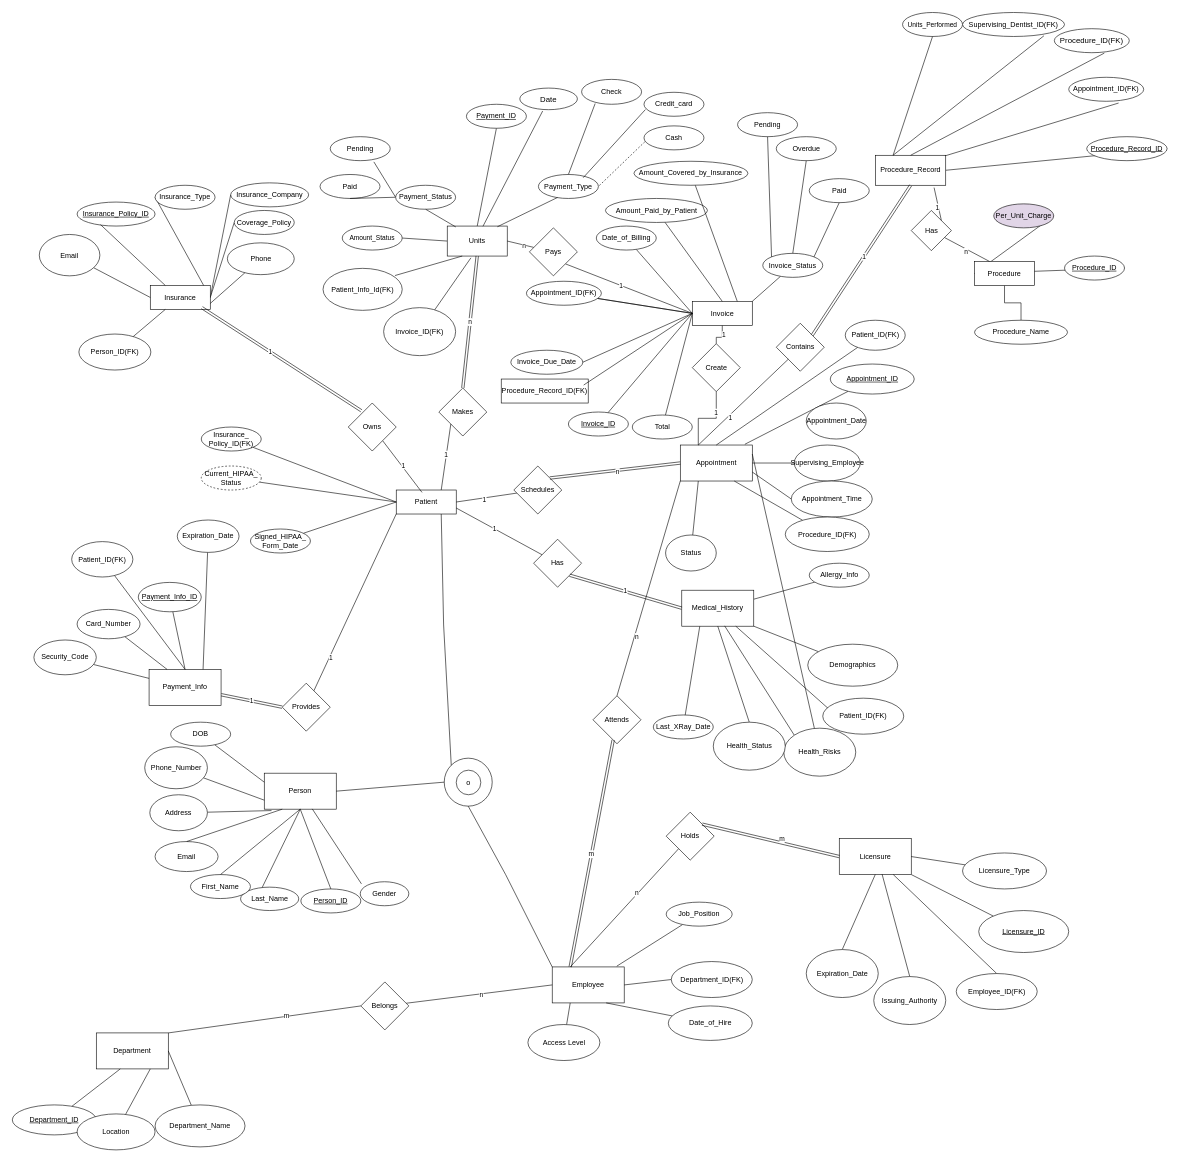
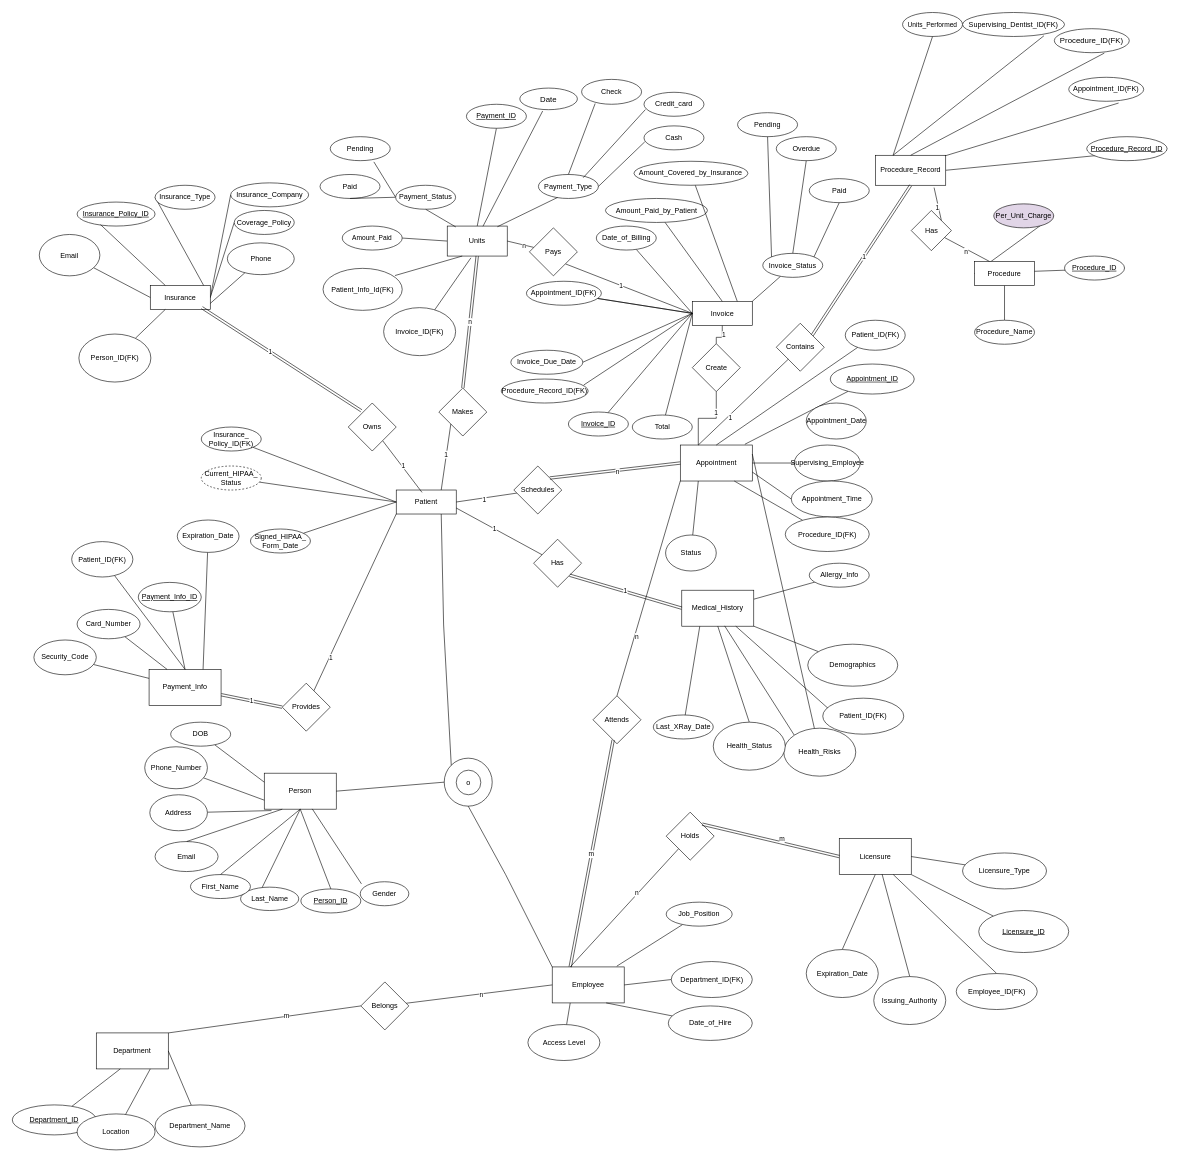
(621, 165) -> (621, 165)
(372, 238) -> (372, 238)
(1021, 332) -> (1005, 332)
(115, 352) -> (115, 358)
(545, 391) -> (545, 391)
